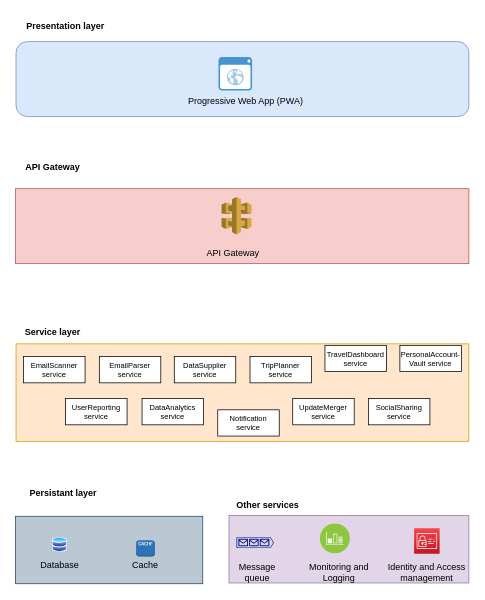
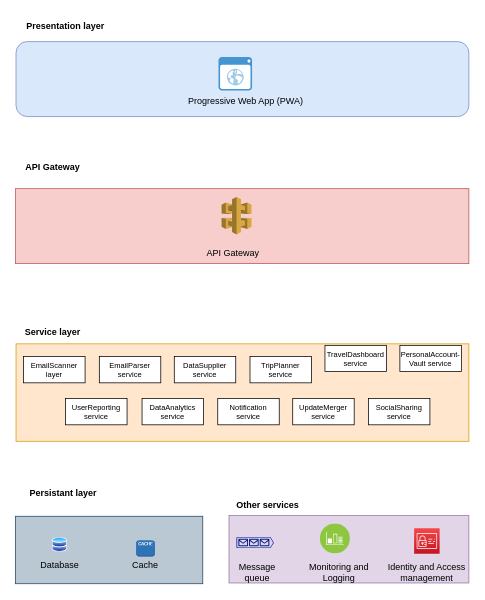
(54, 370) -> (54, 370)
(249, 423) -> (249, 412)
